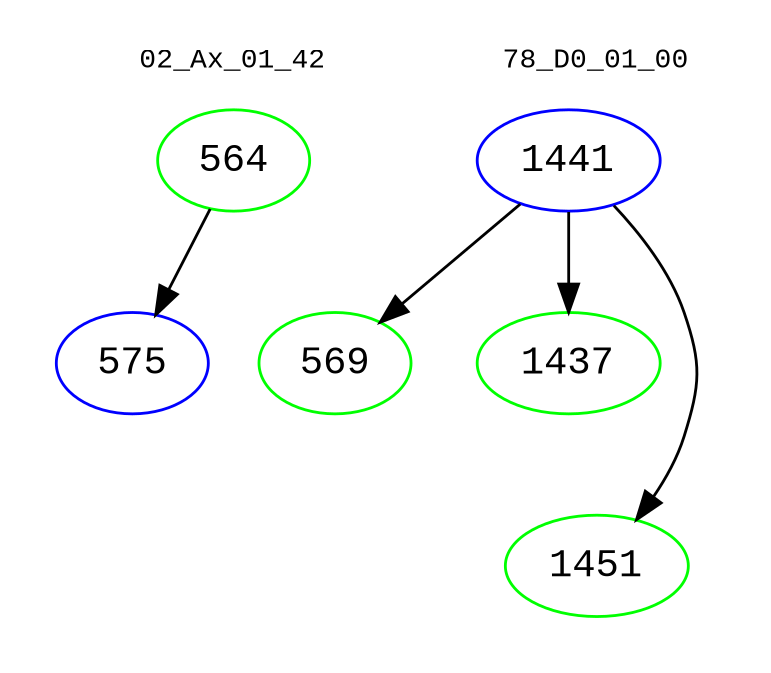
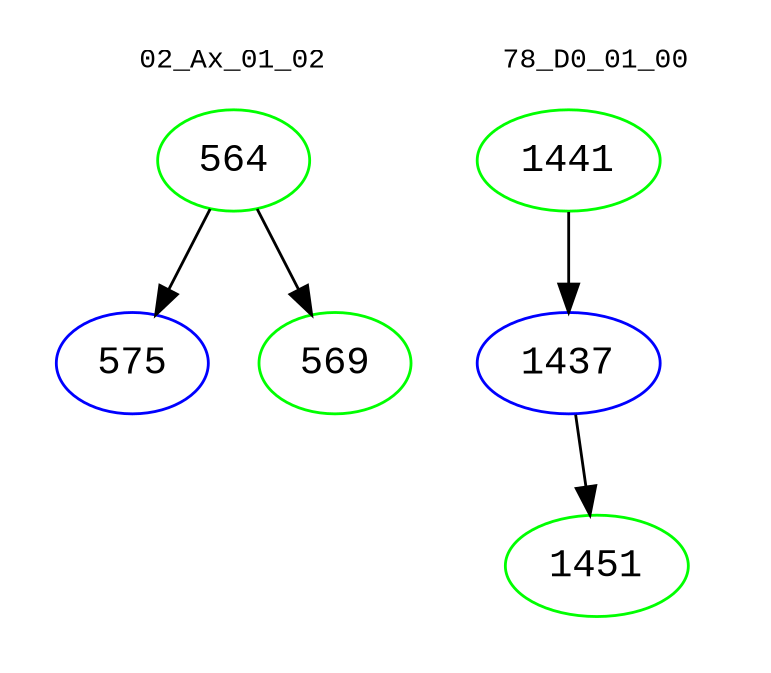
(234, 61) -> (234, 61)
(569, 160) -> (569, 160)
(473, 244) -> (278, 249)
(693, 344) -> (581, 451)
(569, 363) -> (569, 363)
